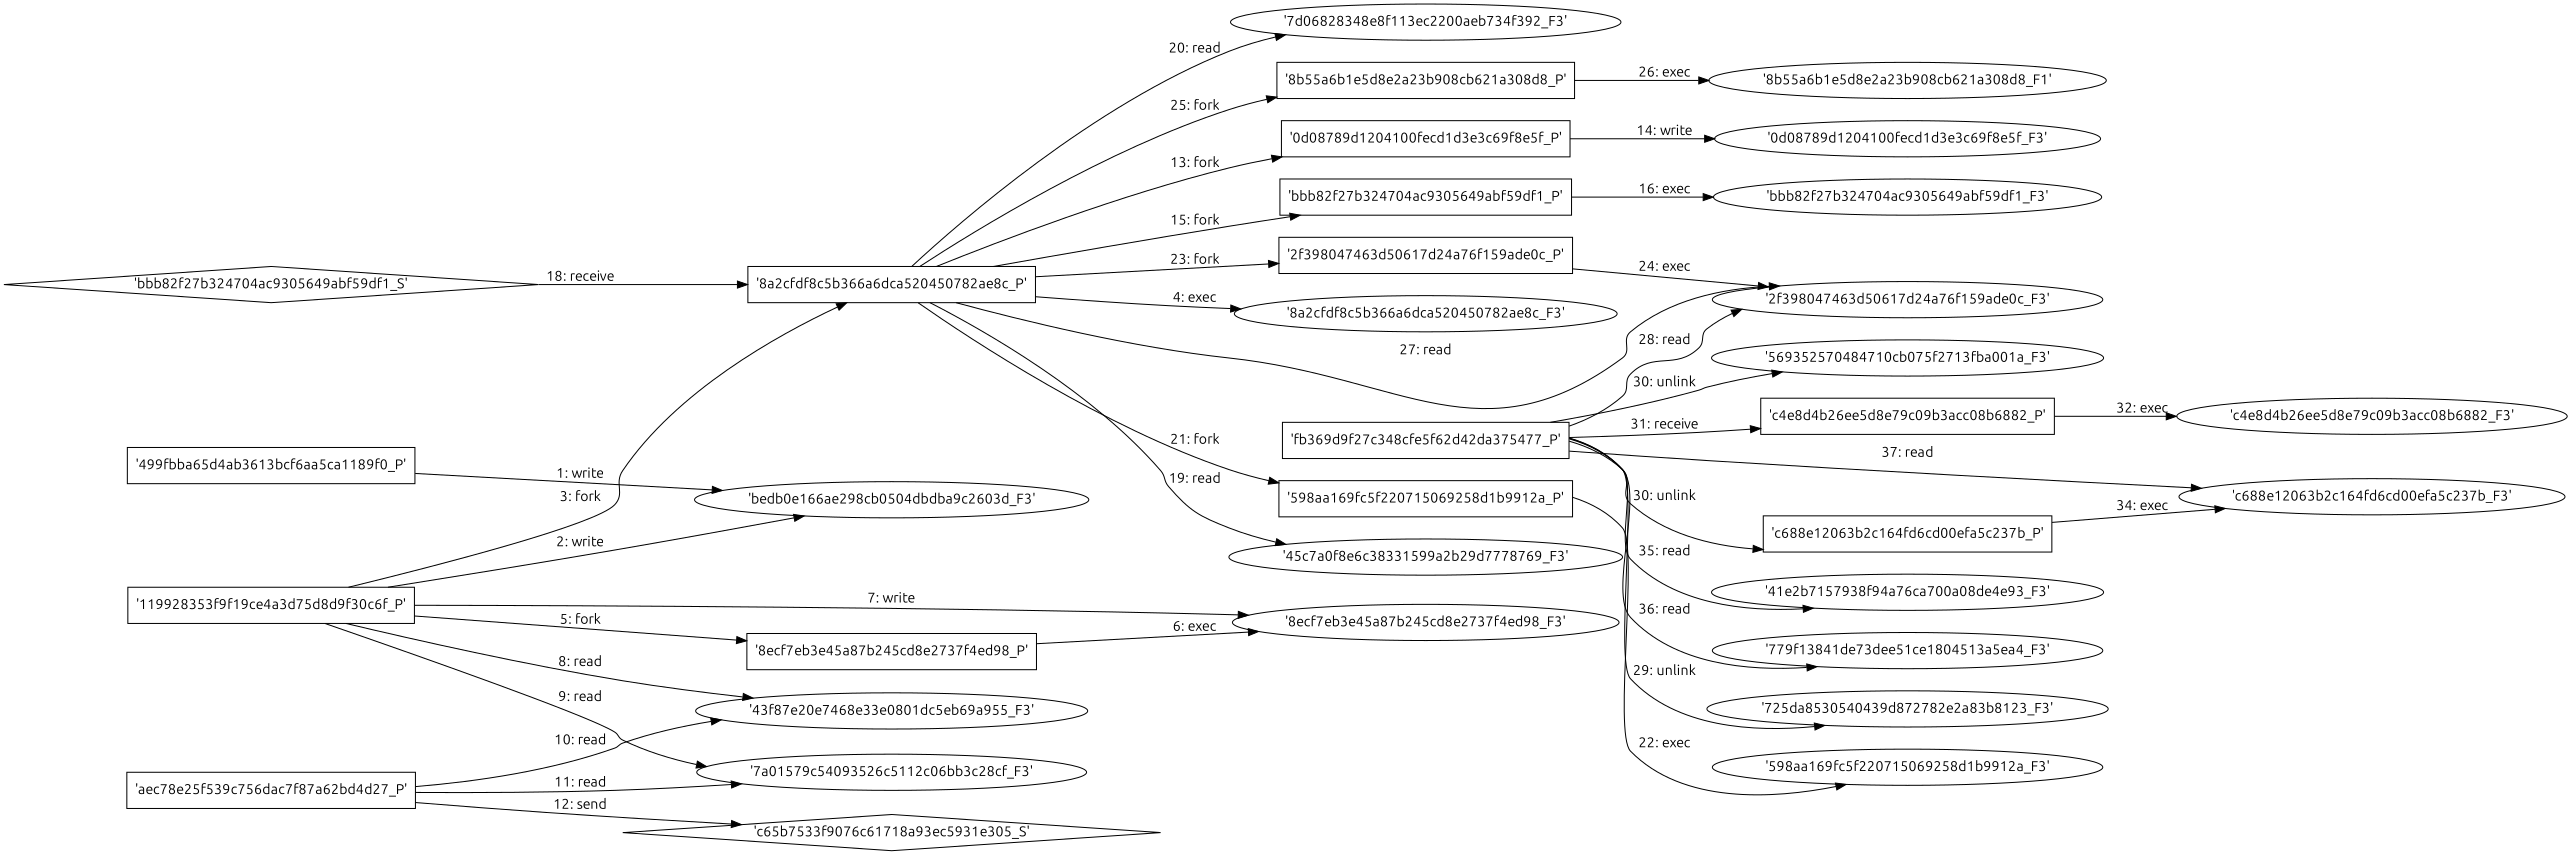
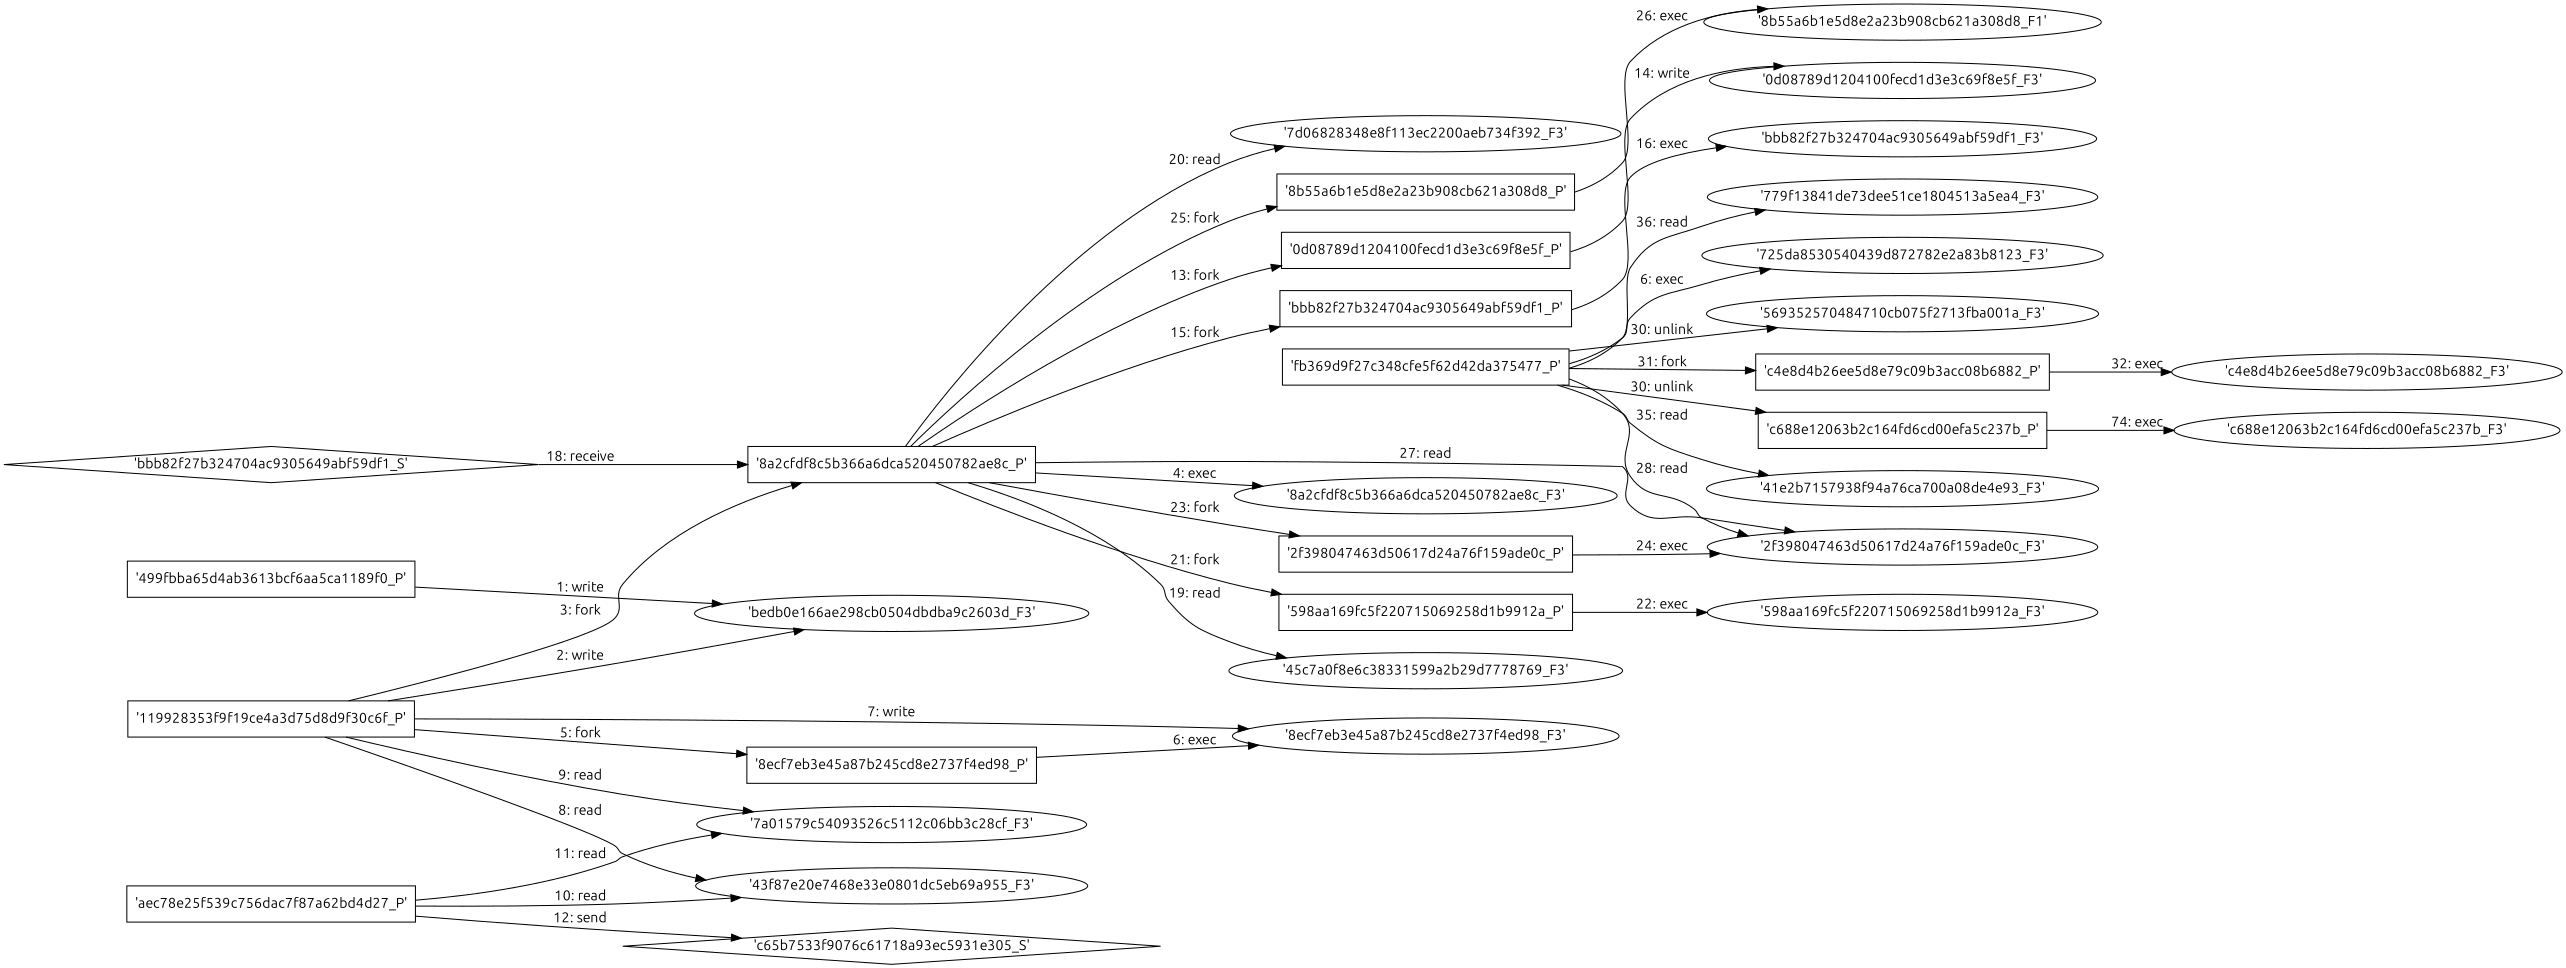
(1665, 425) -> (1662, 363)
(1880, 471) -> none
(2142, 506) -> (2137, 423)
(1665, 671) -> (1662, 280)
